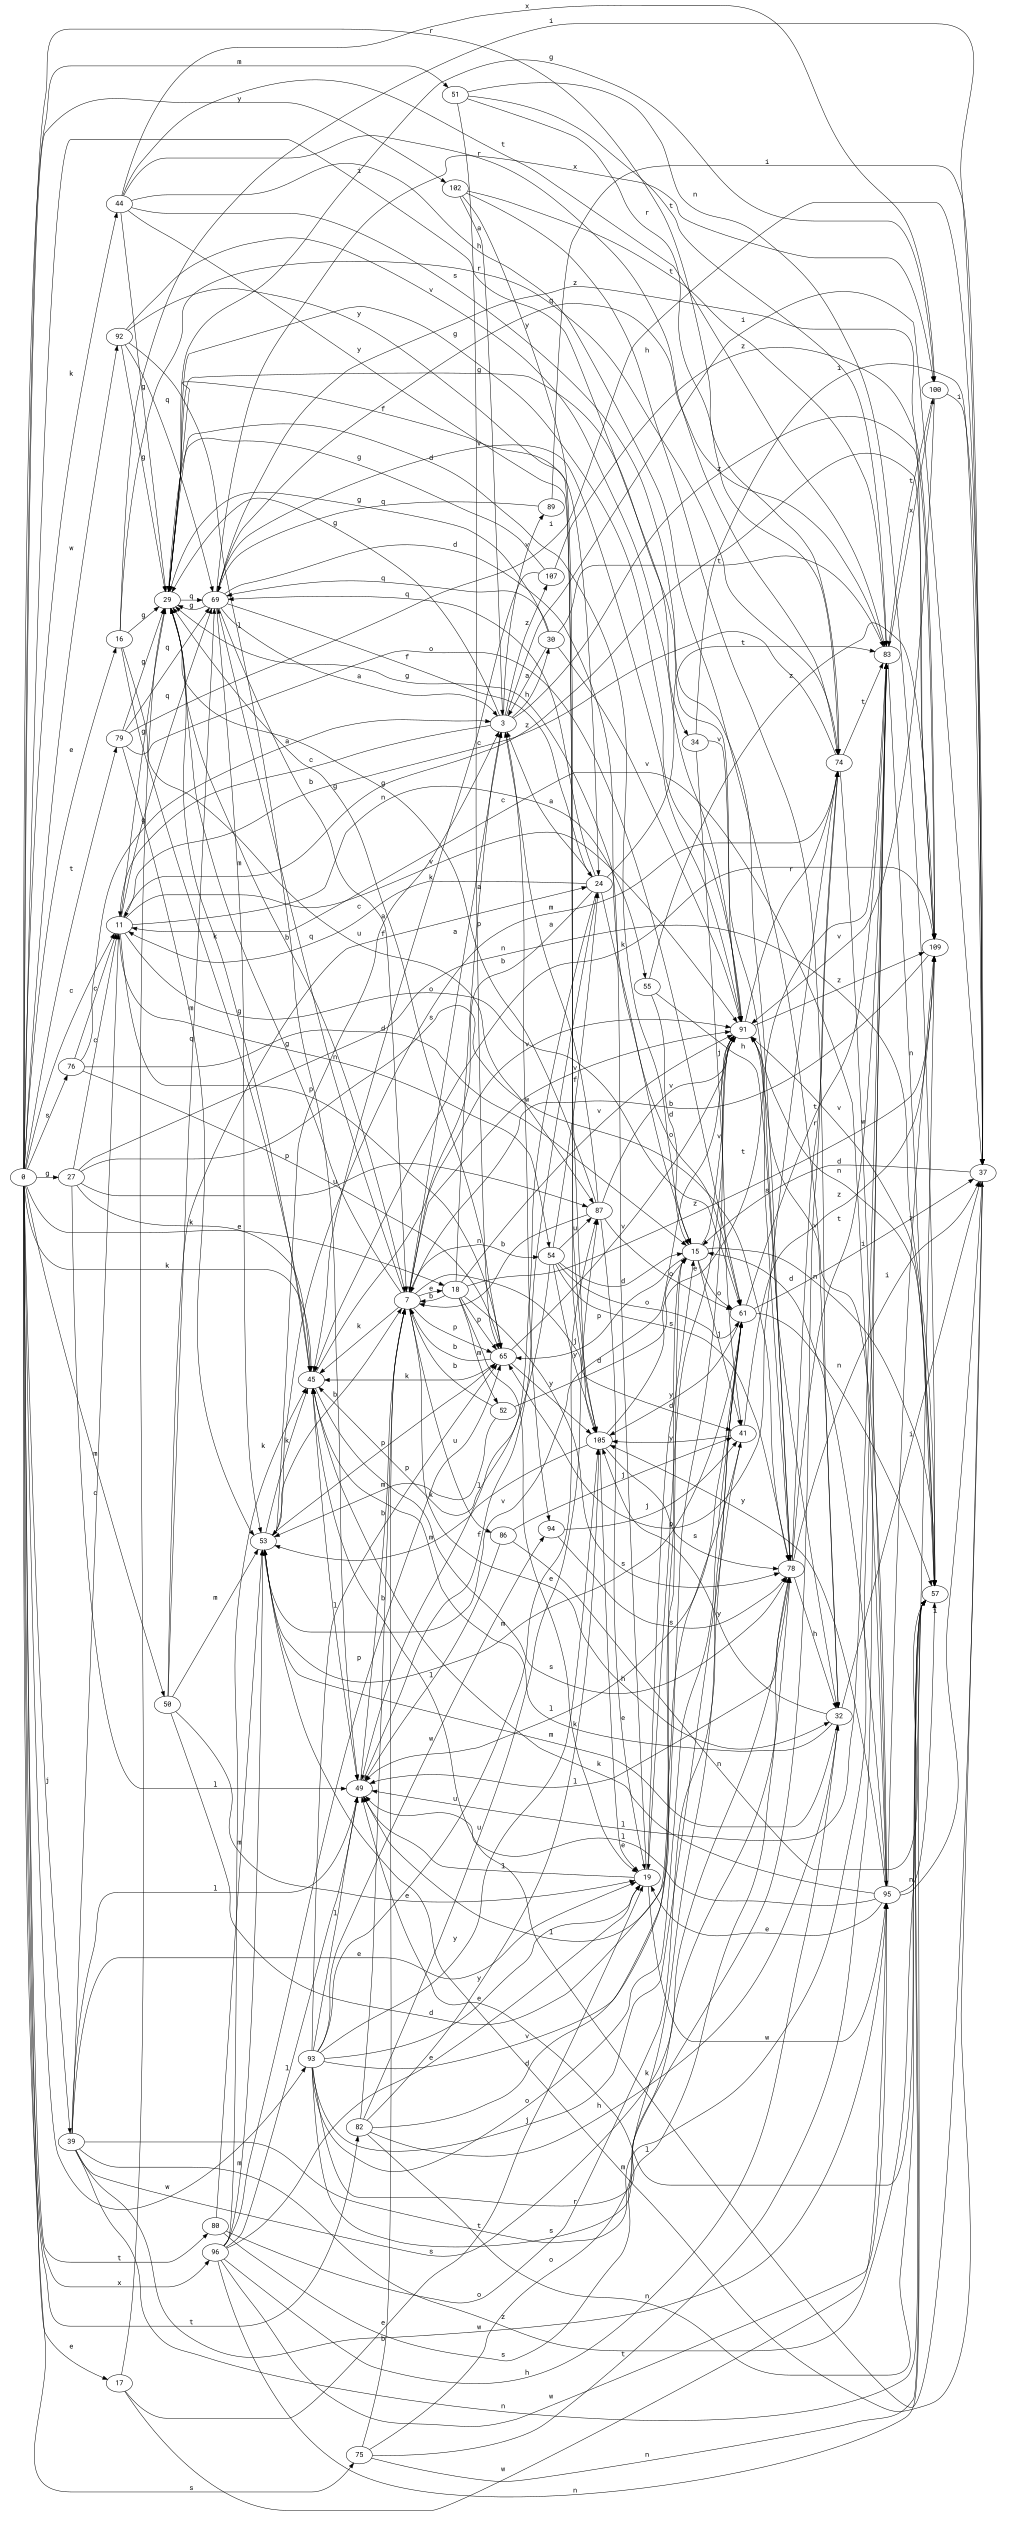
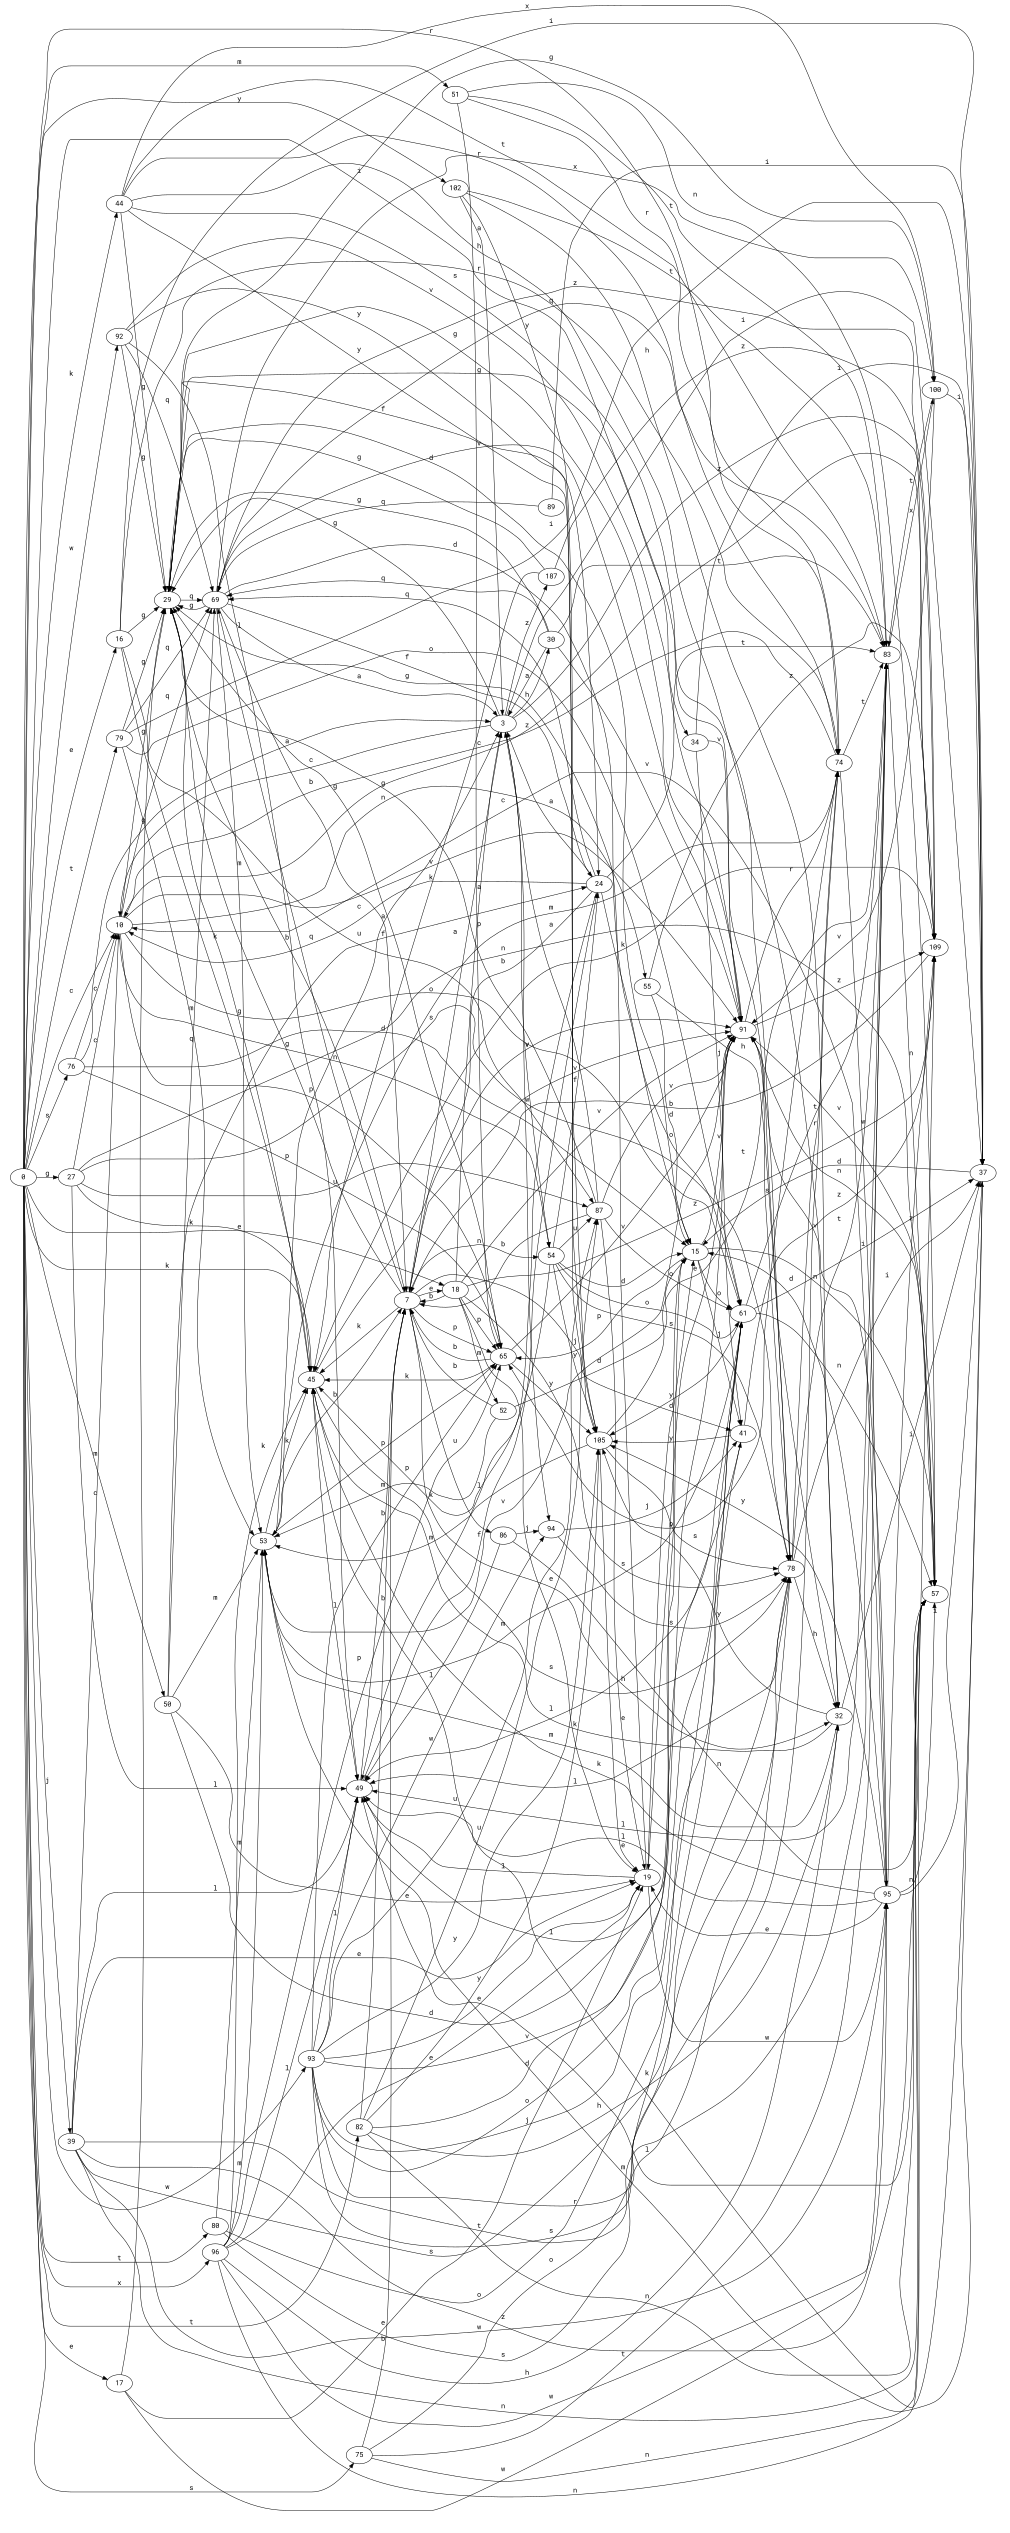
(551, 577) -> (551, 577)
(512, 615) -> (528, 1077)
(119, 925) -> (119, 925)
(619, 1482) -> (522, 1533)
